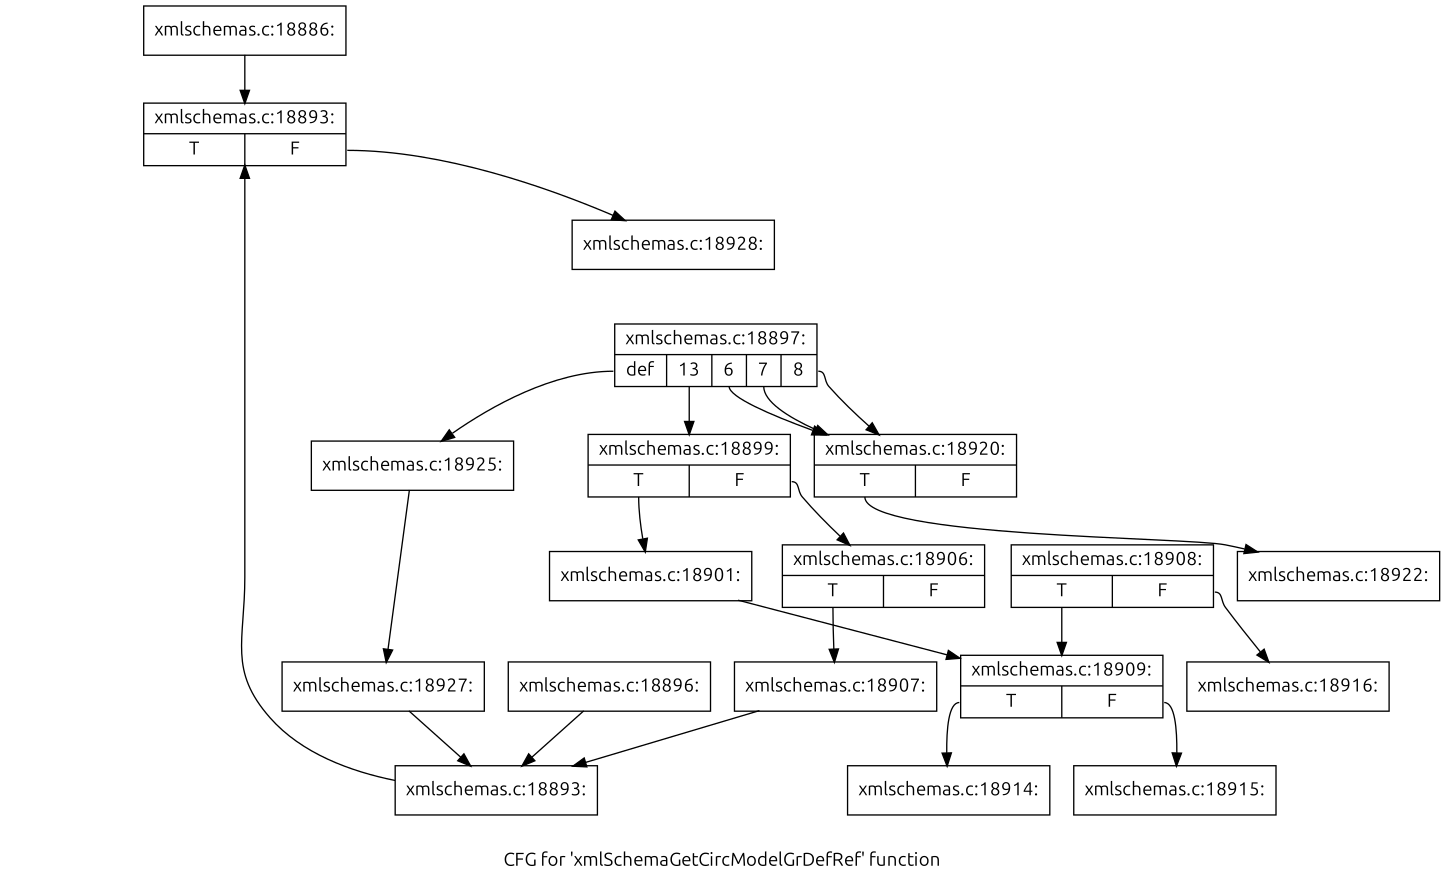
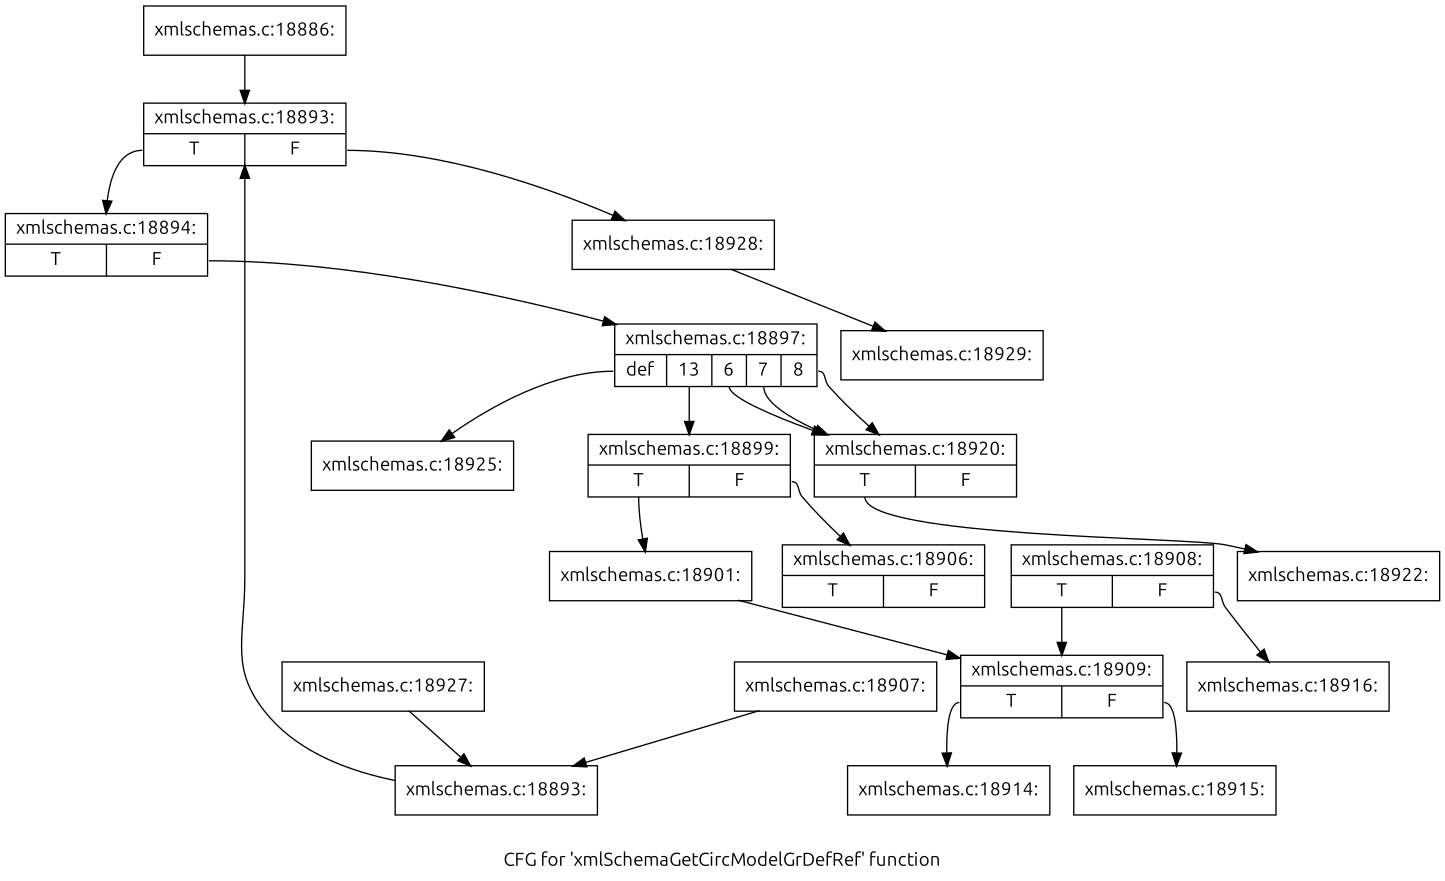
none -> (106, 245)
none -> (942, 355)
(399, 570) -> none
(833, 633) -> none
(609, 687) -> none
